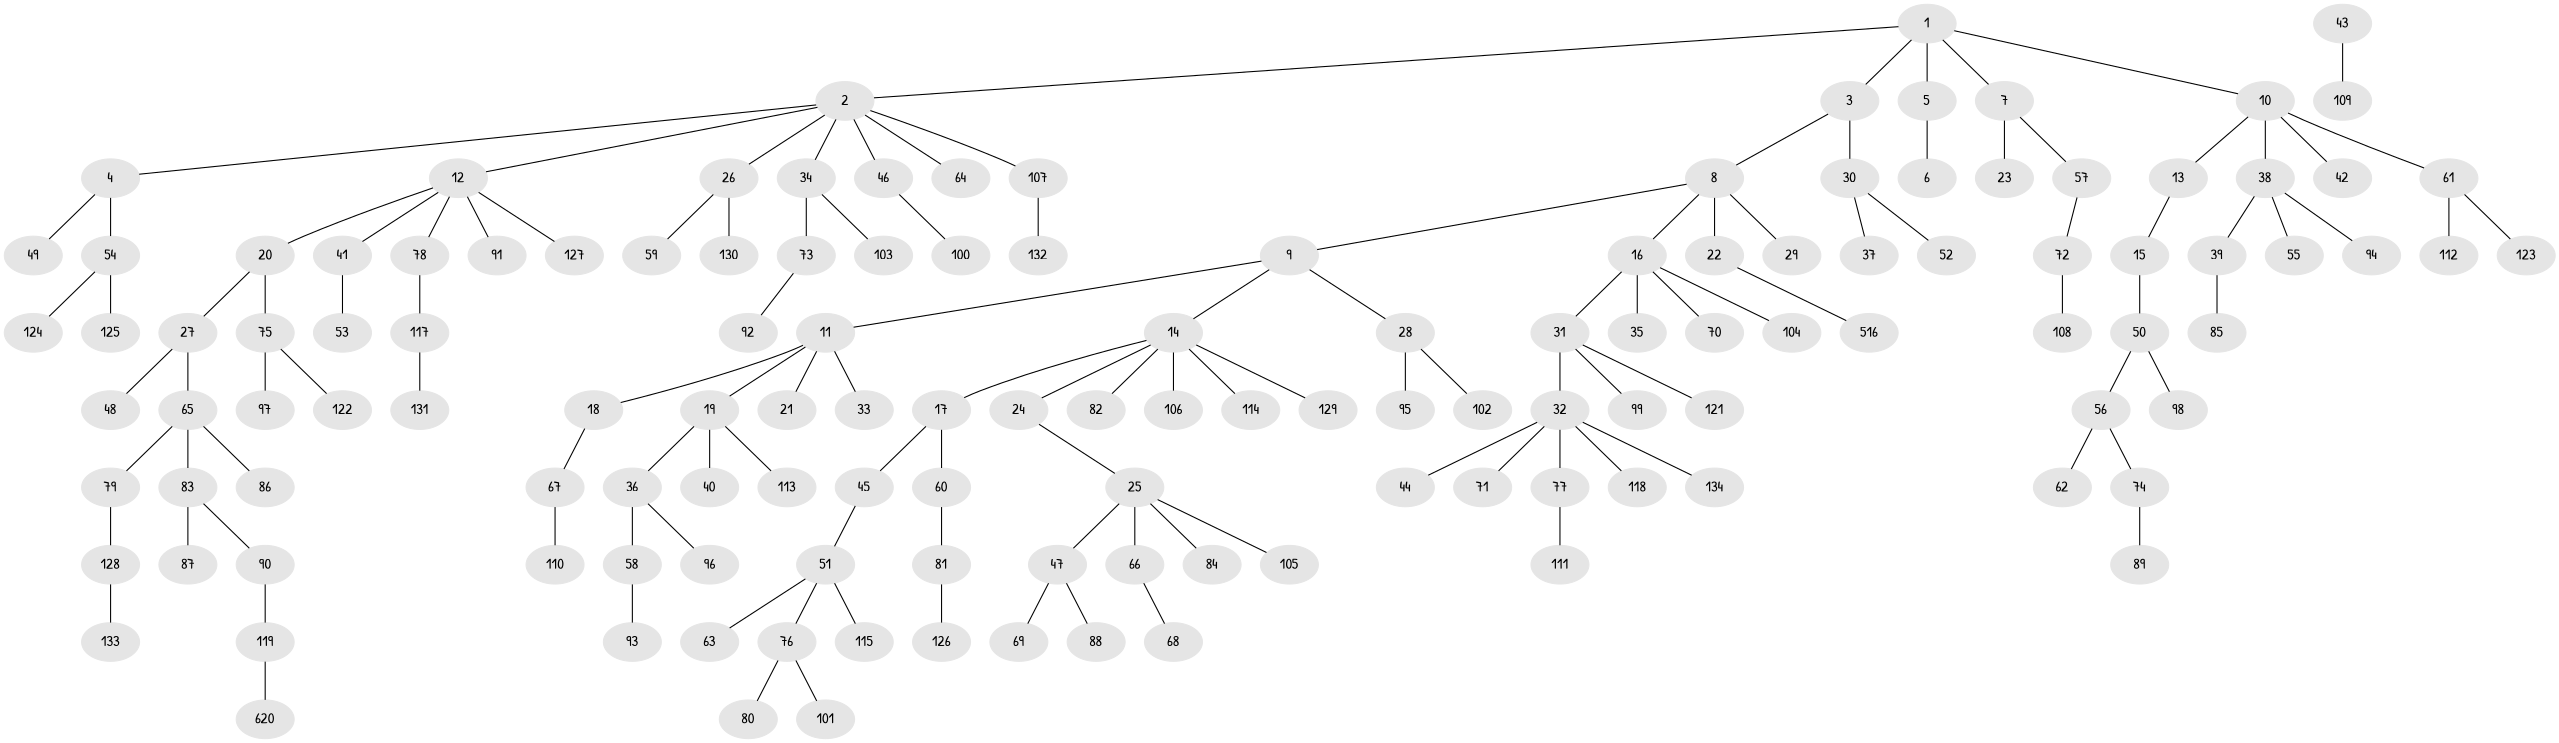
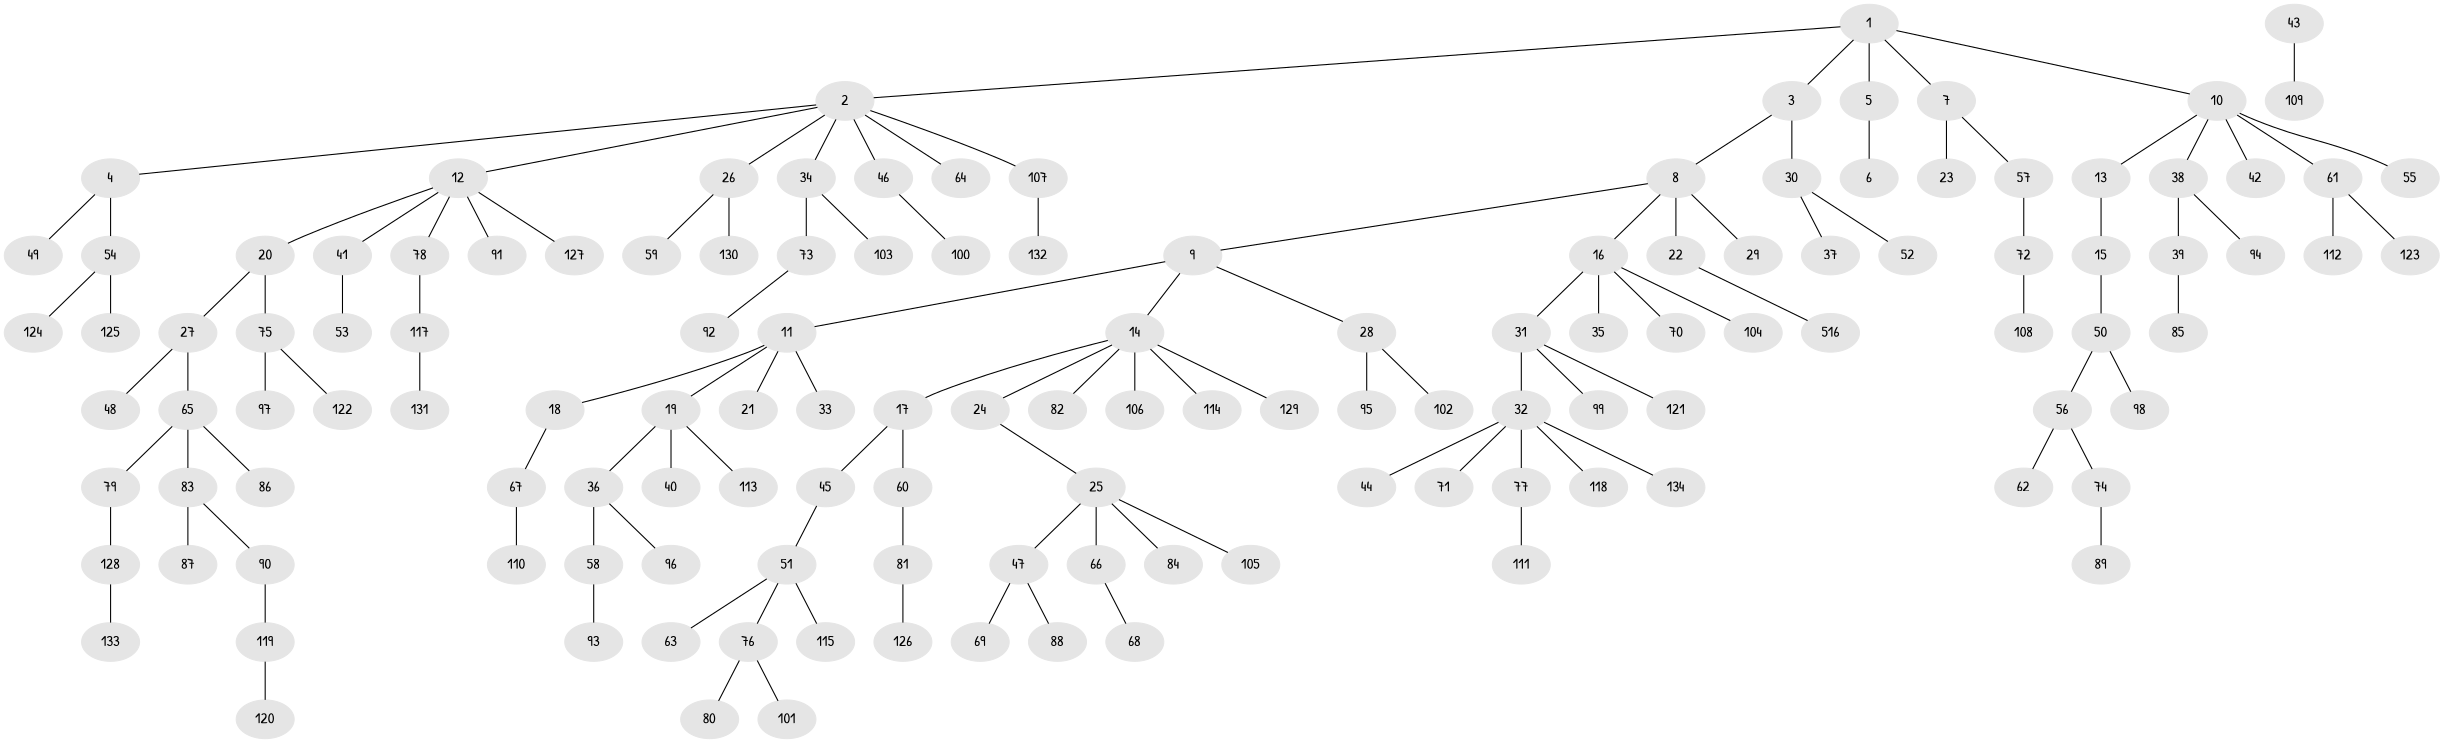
(2280, 217) -> (2314, 140)
(265, 719) -> (265, 719)
